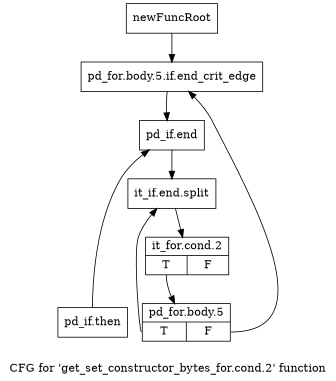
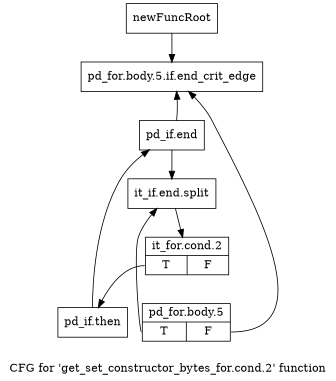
(167, 102) -> (177, 110)
(168, 286) -> (119, 277)
